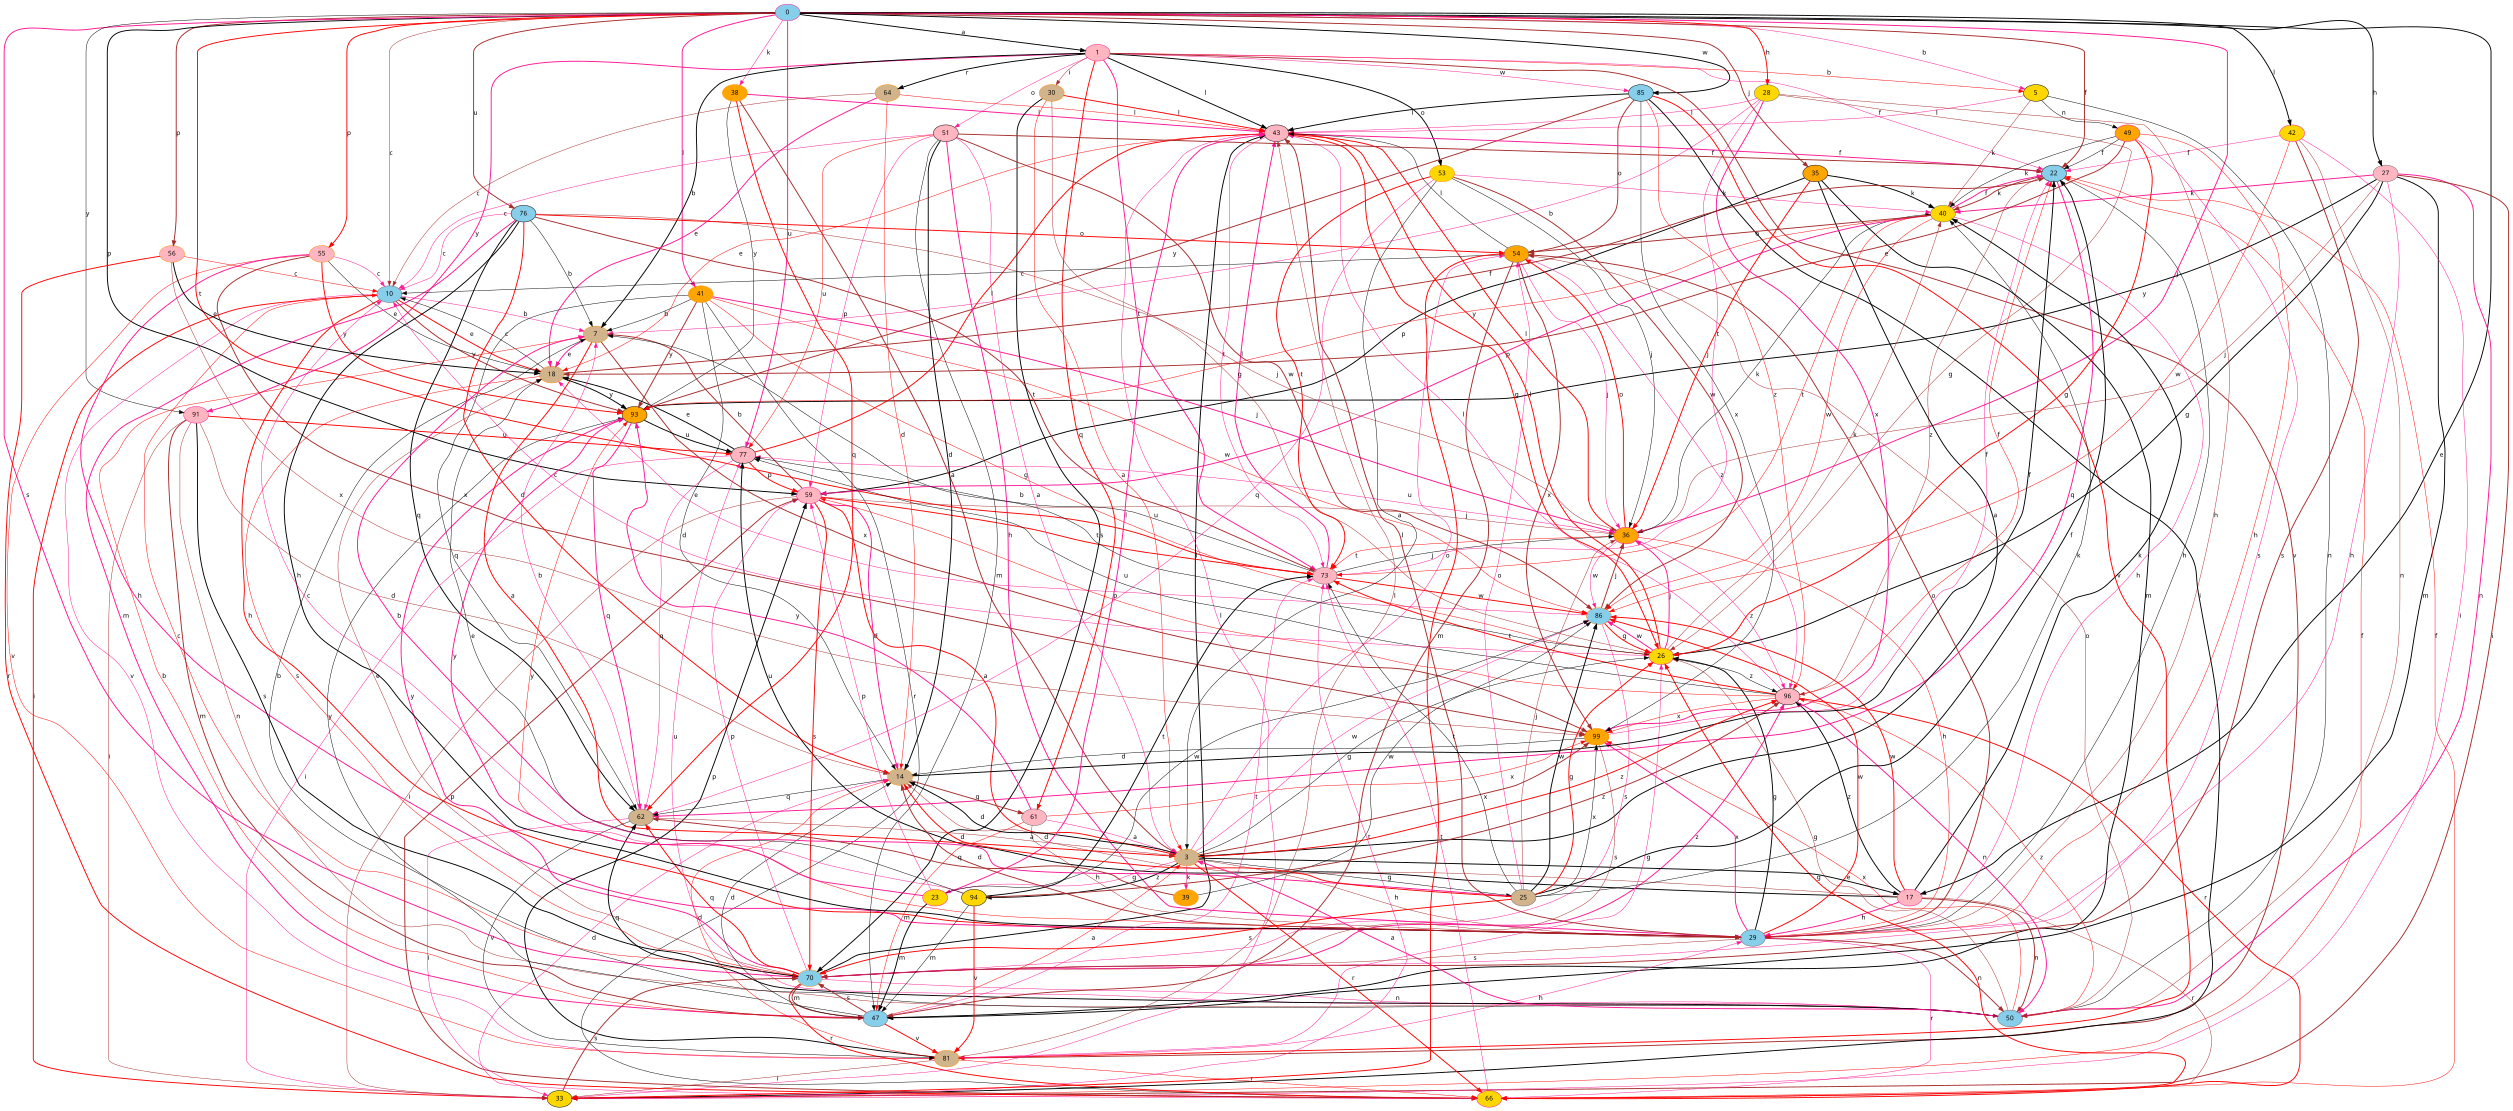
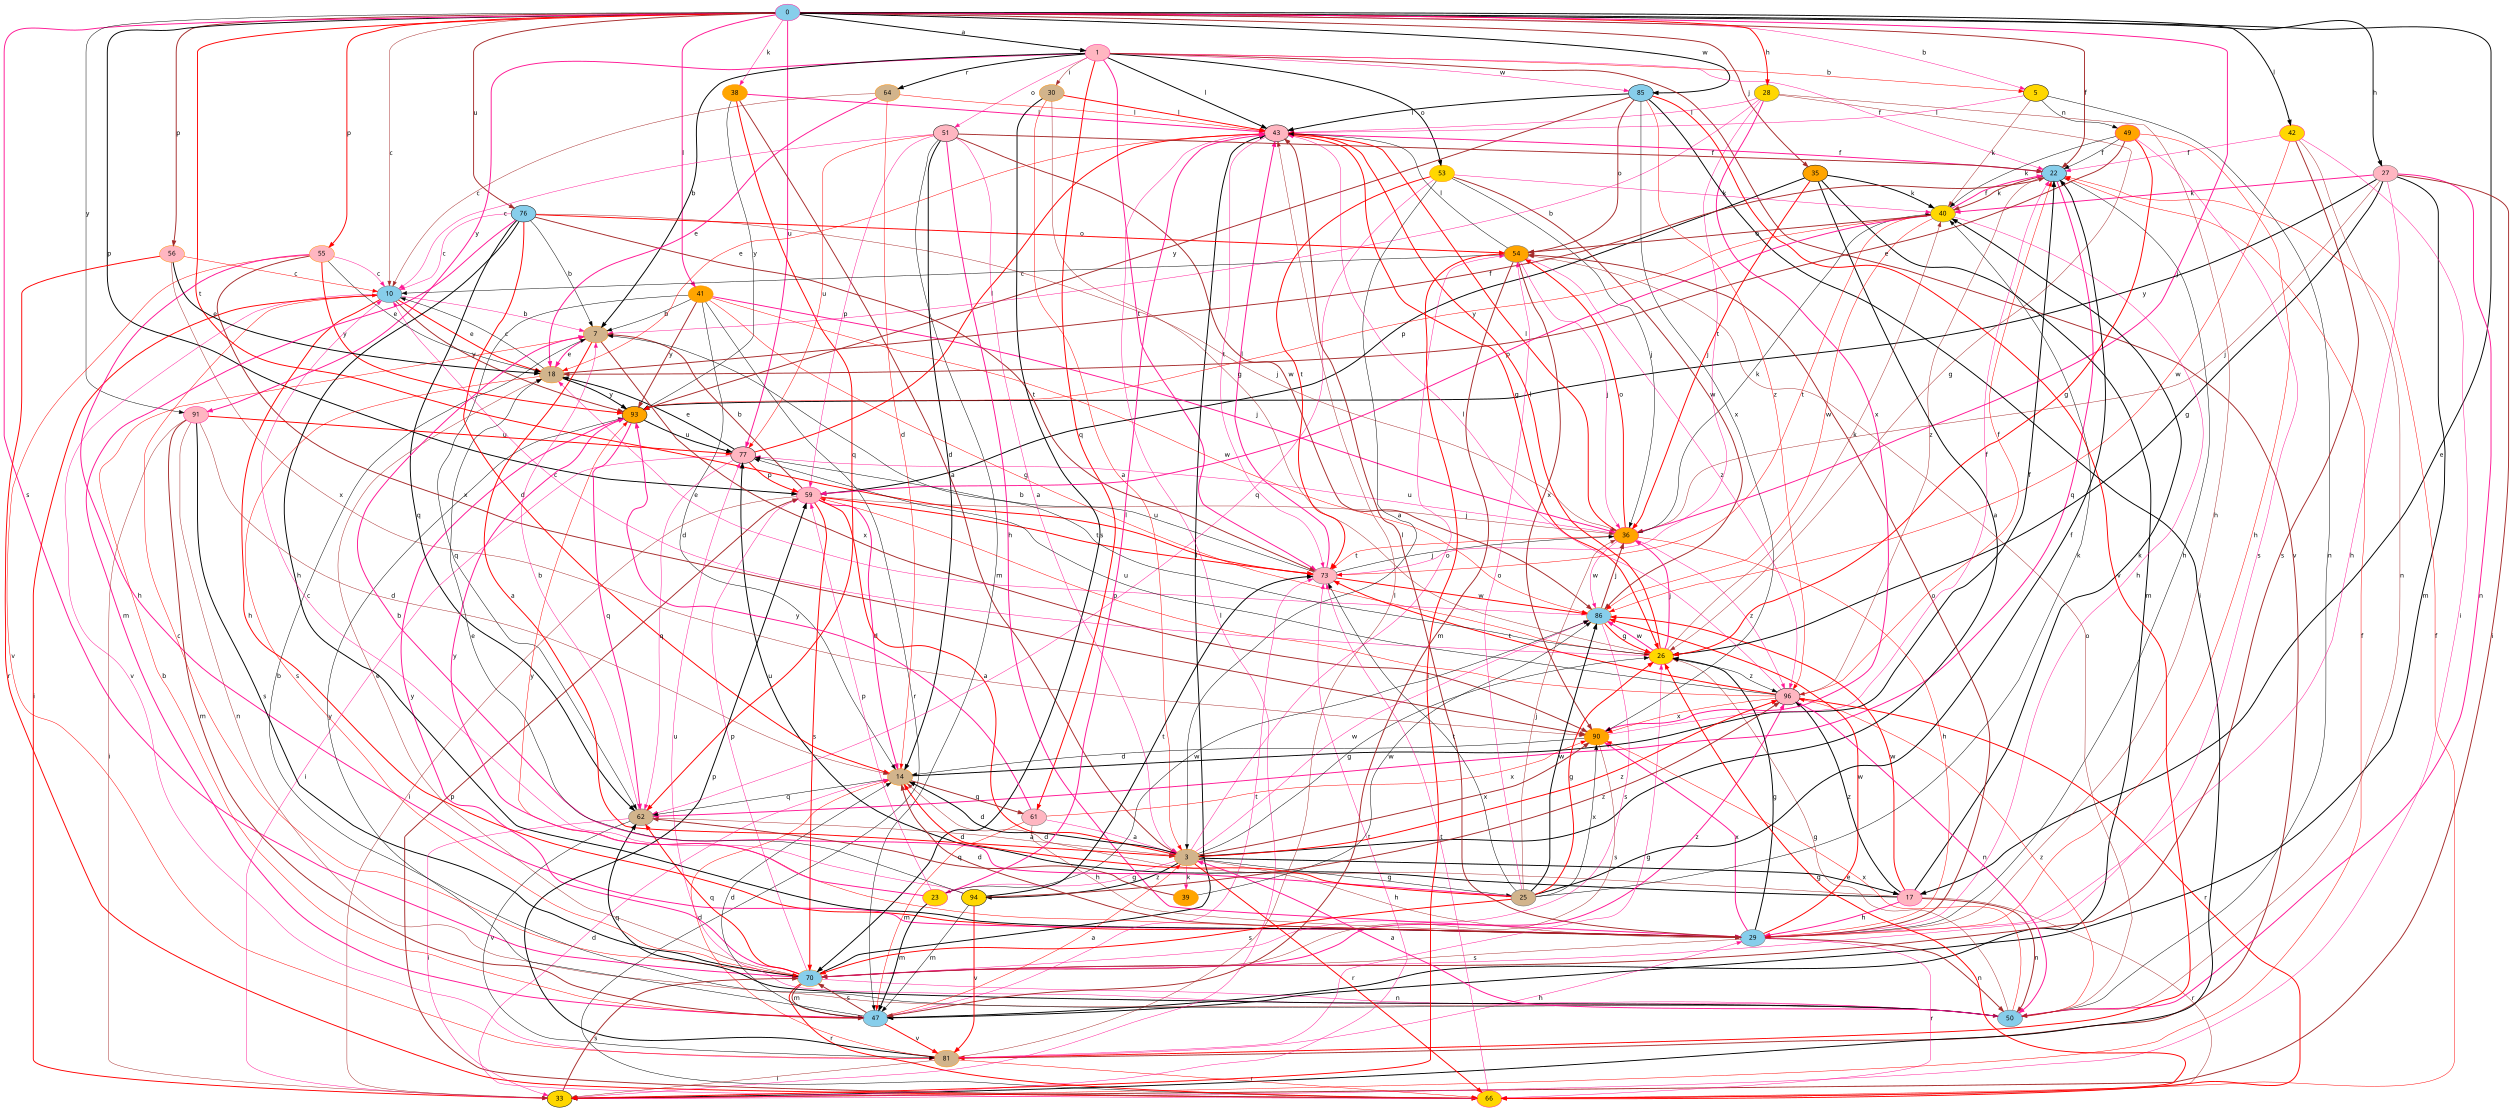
(1597, 737) -> (1597, 737)
